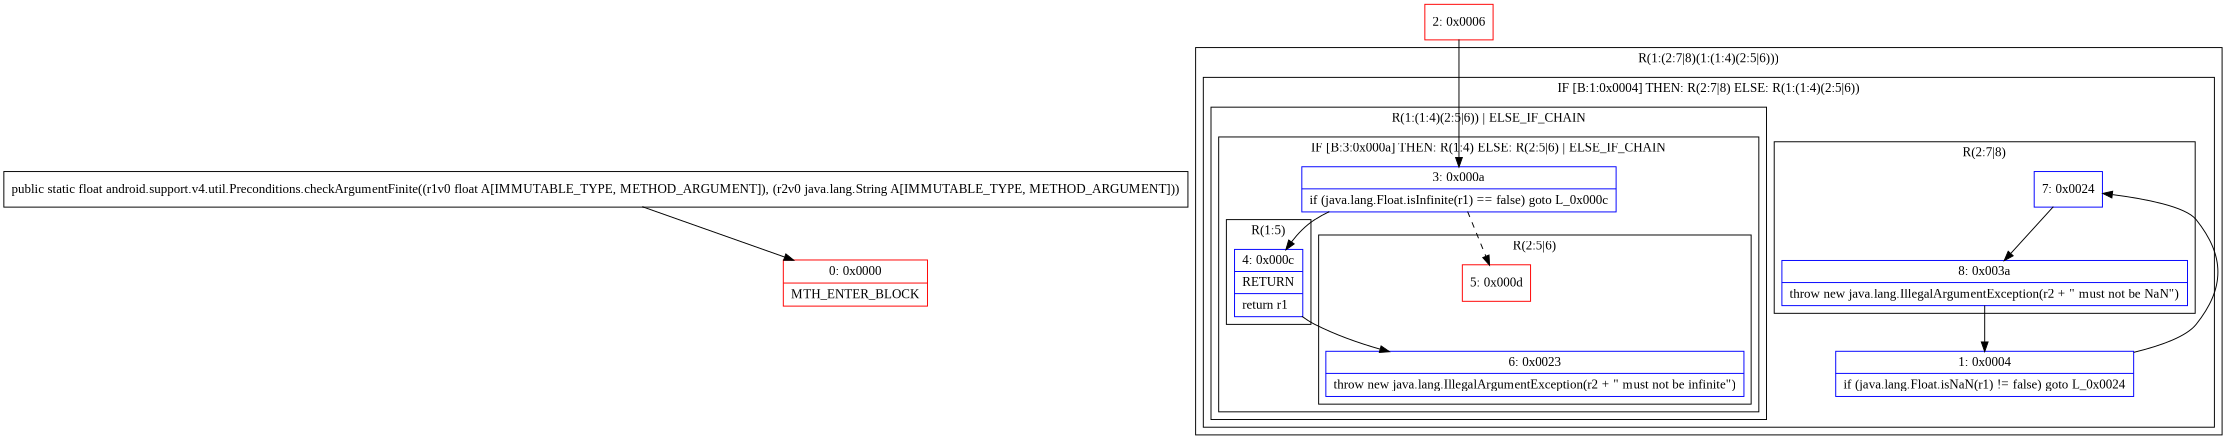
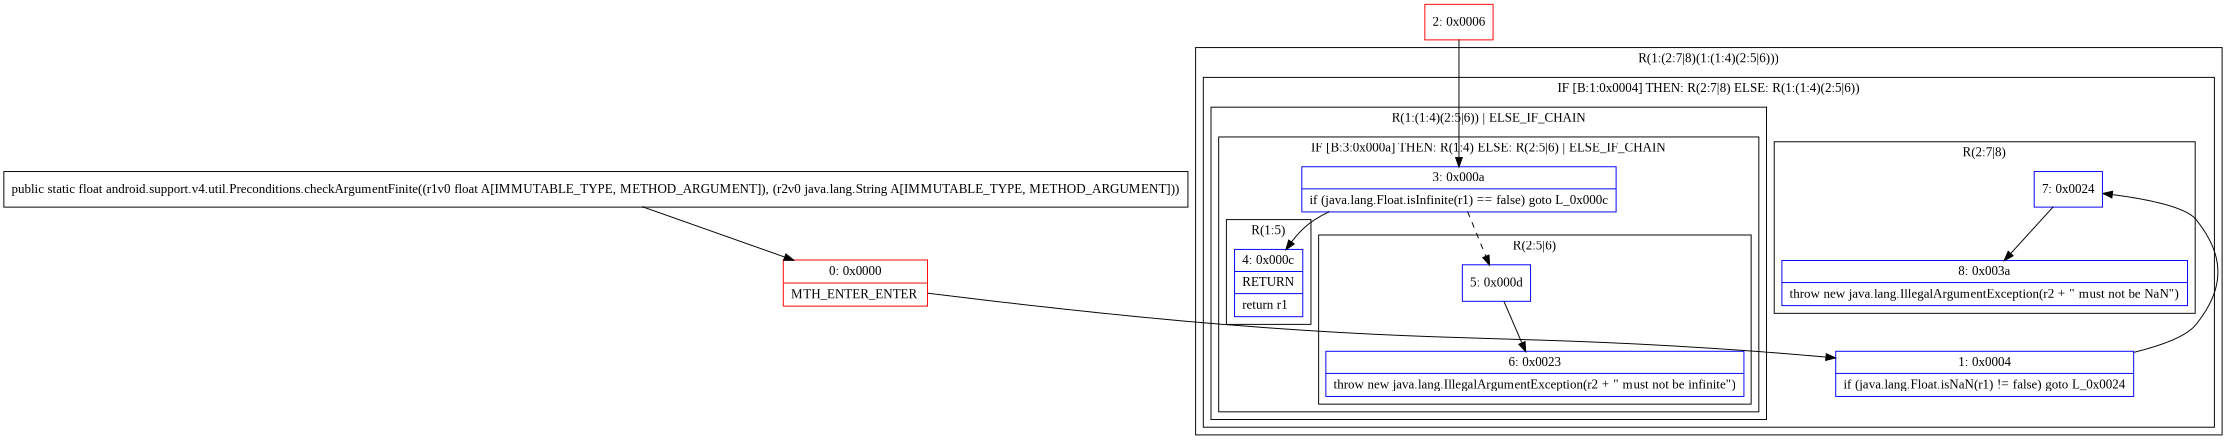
(1496, 283) -> (1496, 283)
(855, 294) -> (854, 294)
(1985, 324) -> (1376, 334)
(1340, 336) -> (1513, 322)
